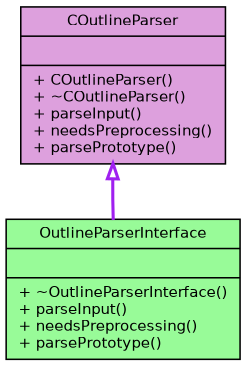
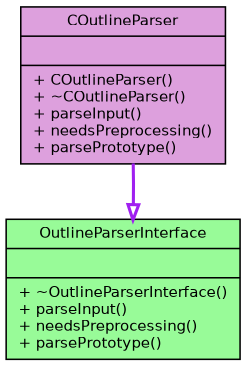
(113, 199) -> (133, 184)
